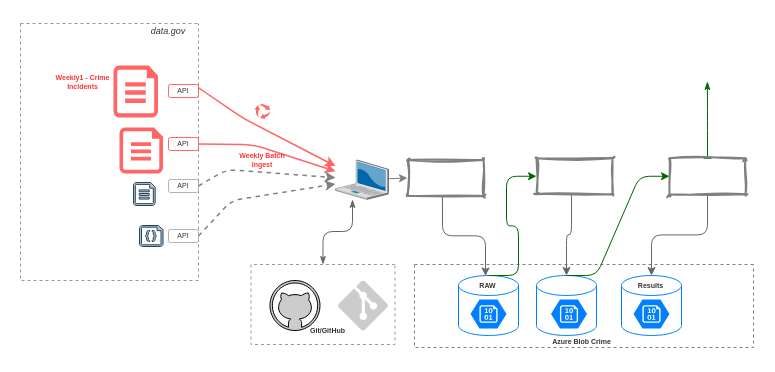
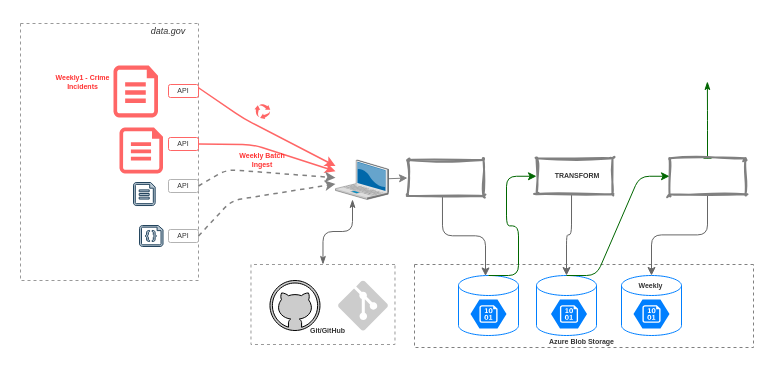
none -> (578, 176)
(488, 287) -> none
(651, 287) -> (651, 287)
(582, 343) -> (582, 343)
